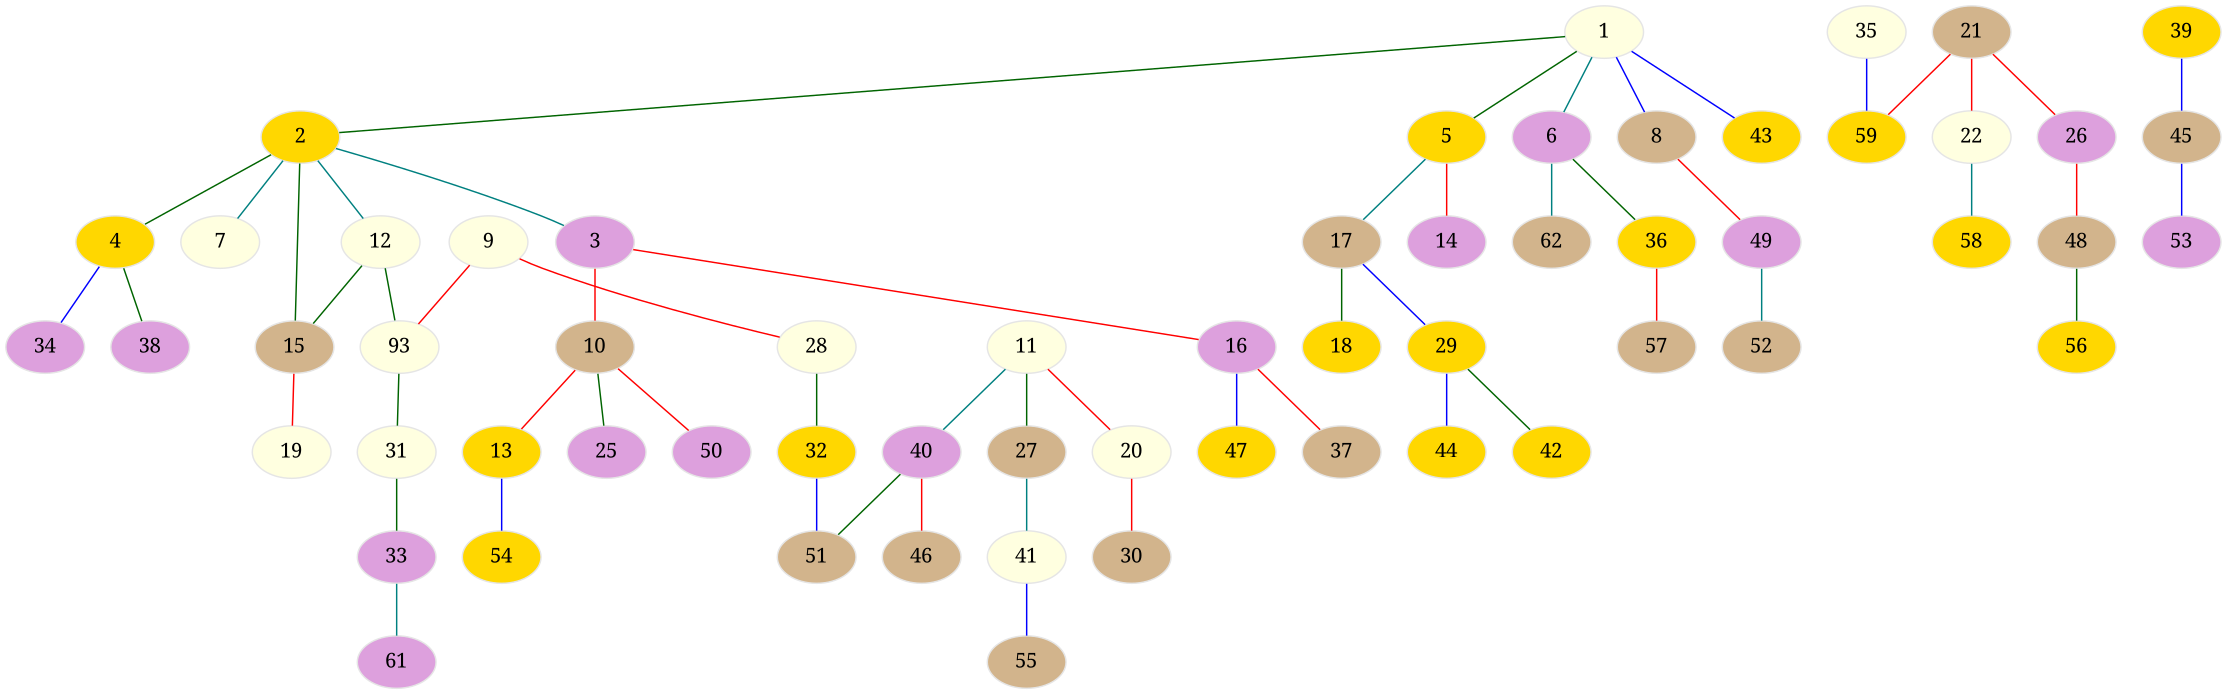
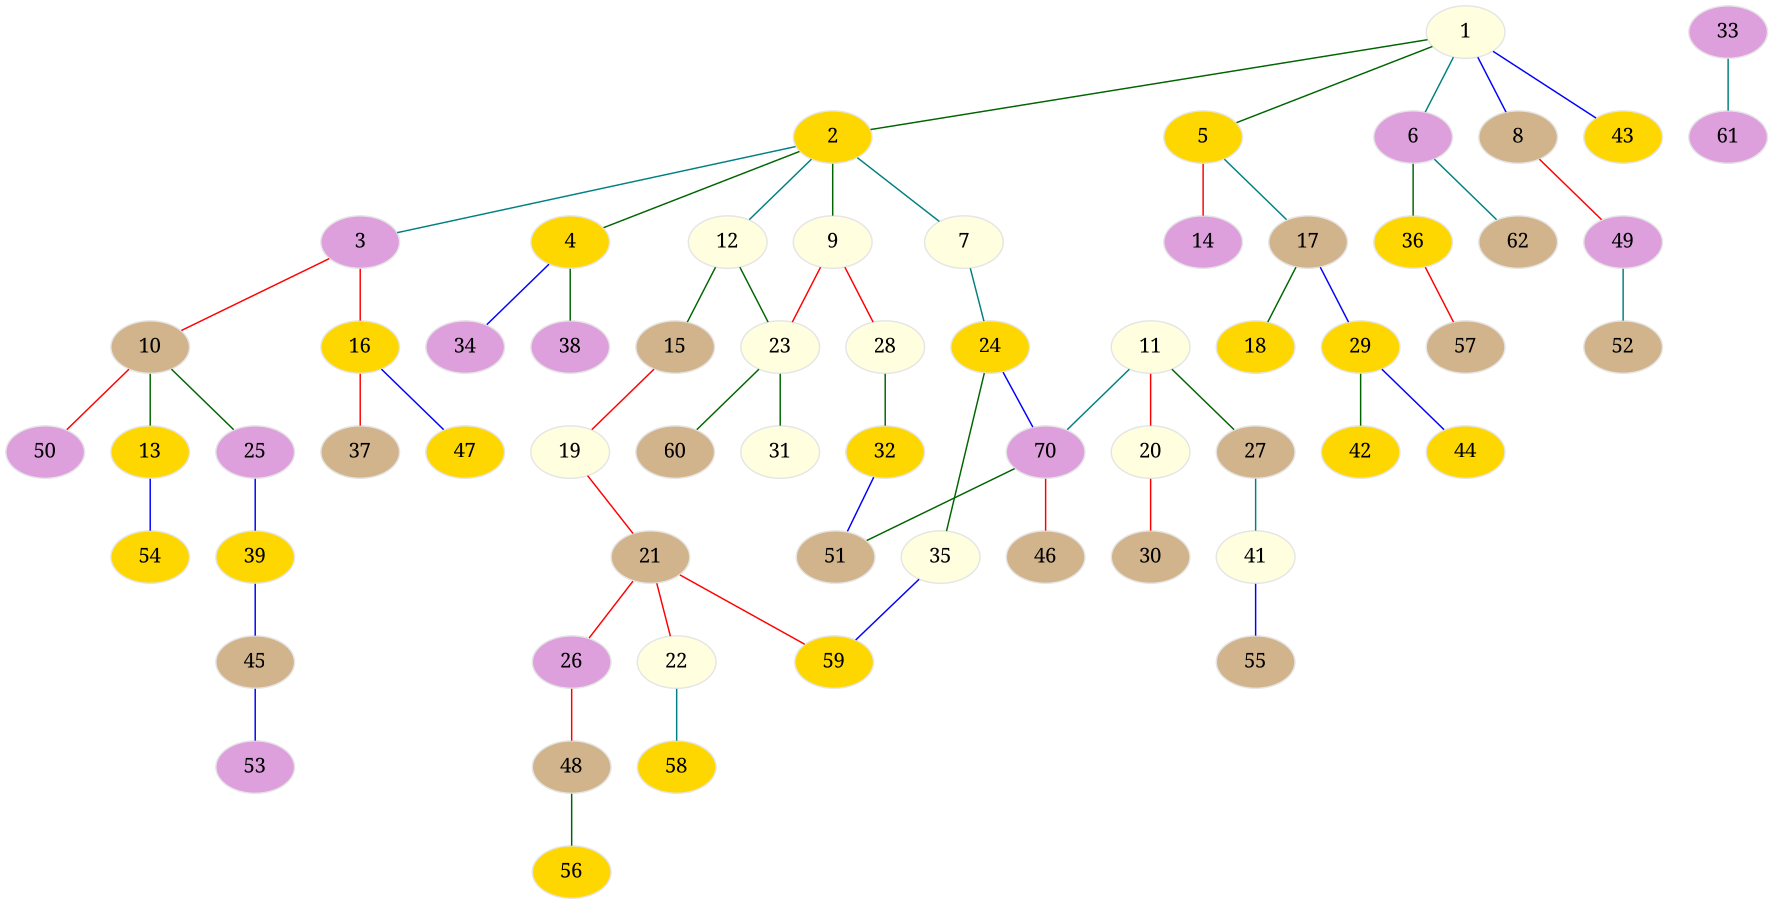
(297, 242) -> (833, 190)
(400, 347) -> (780, 347)
none -> (990, 347)
(1237, 347) -> (360, 347)
(548, 400) -> (150, 400)
none -> (675, 452)
(922, 452) -> (1046, 452)
none -> (255, 505)
(397, 505) -> none
none -> (610, 505)
